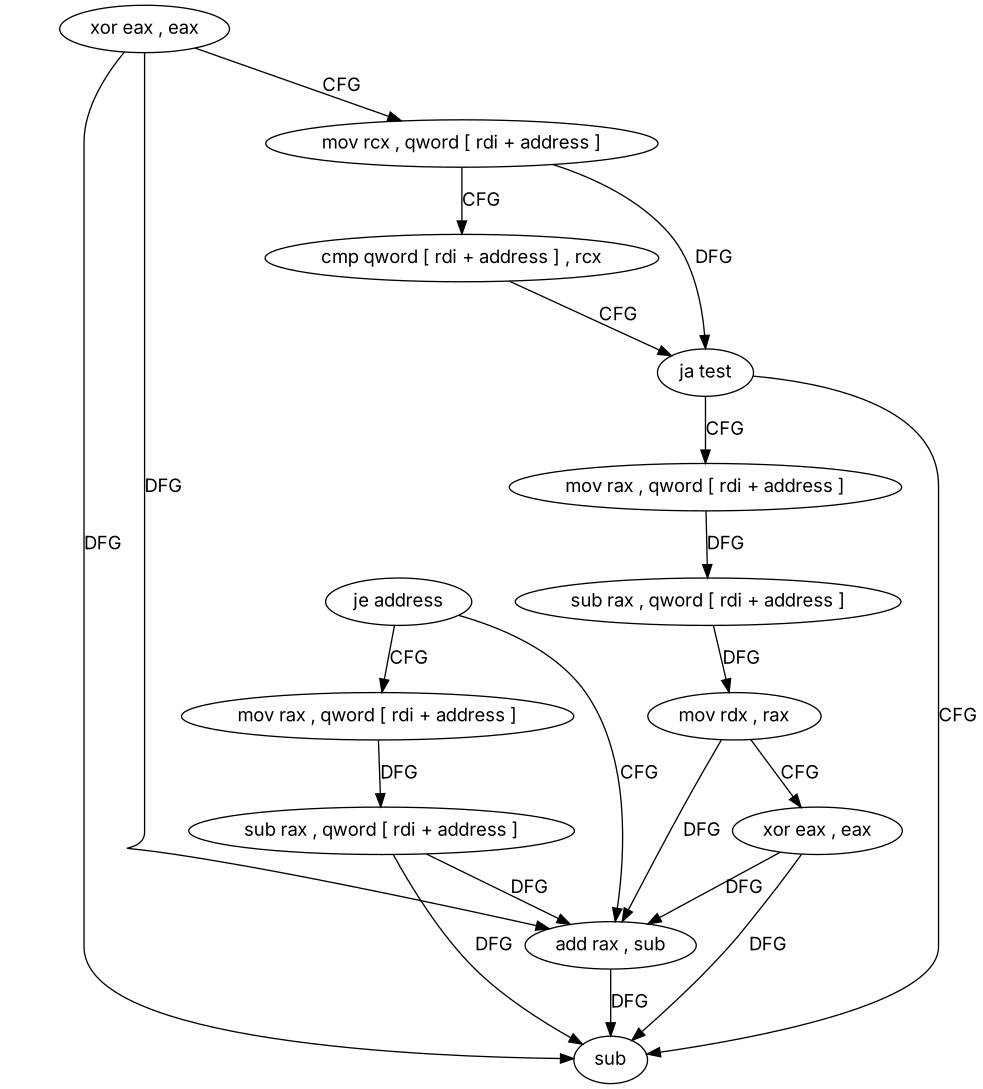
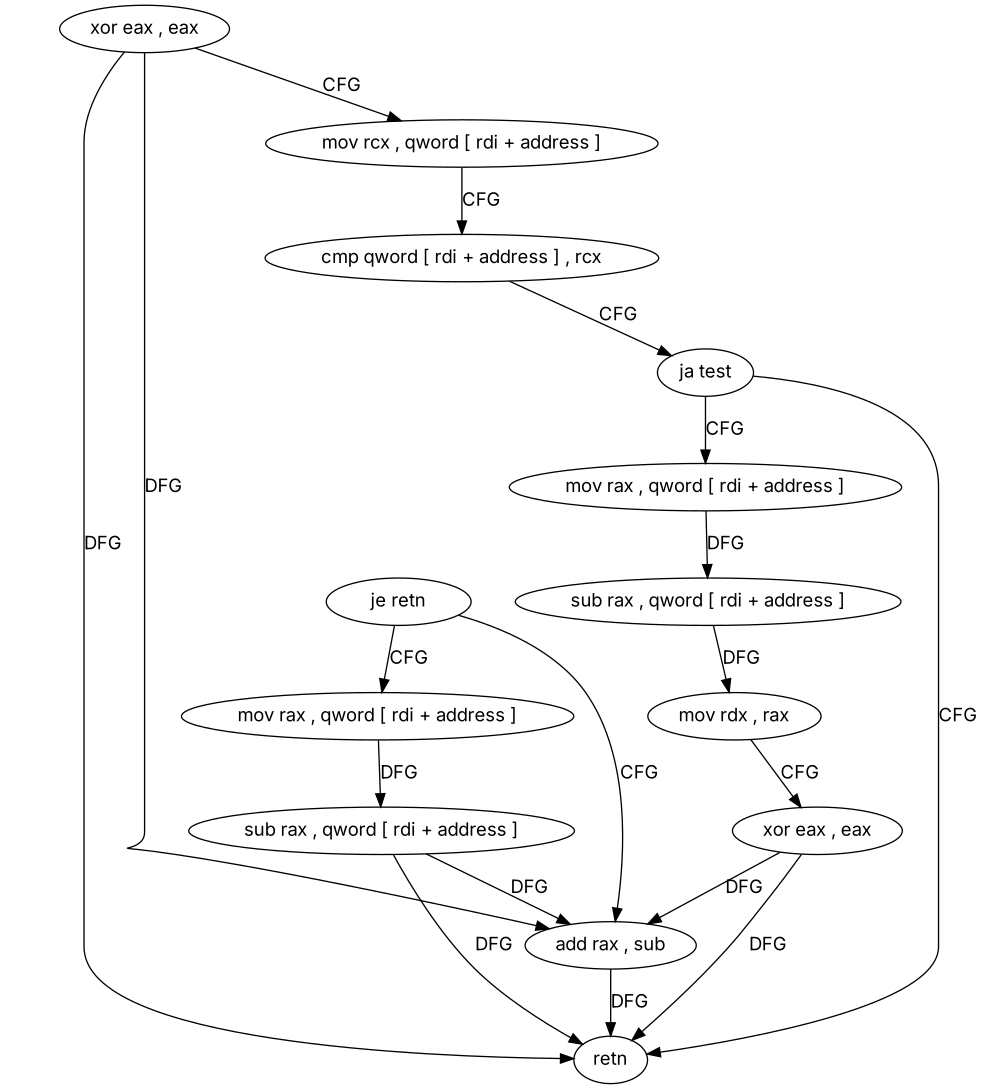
(660, 224) -> none
(399, 602) -> (399, 602)
(674, 824) -> none
(611, 1060) -> (611, 1060)
